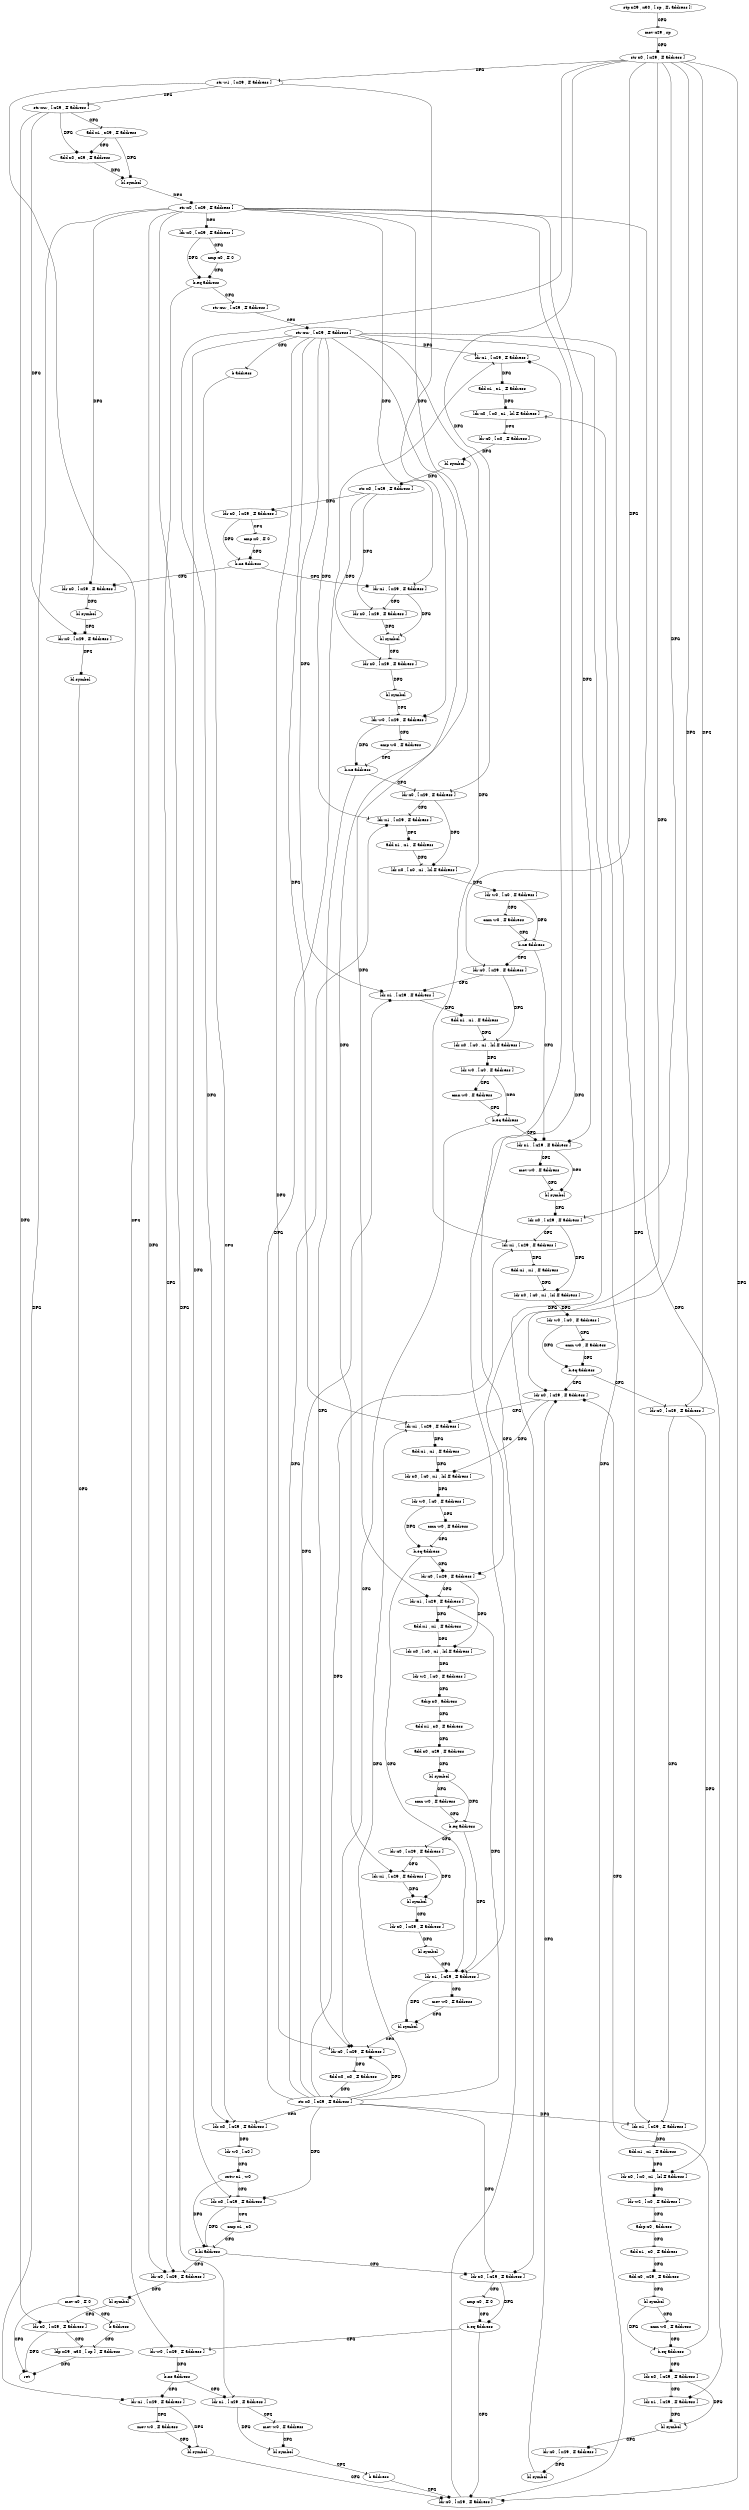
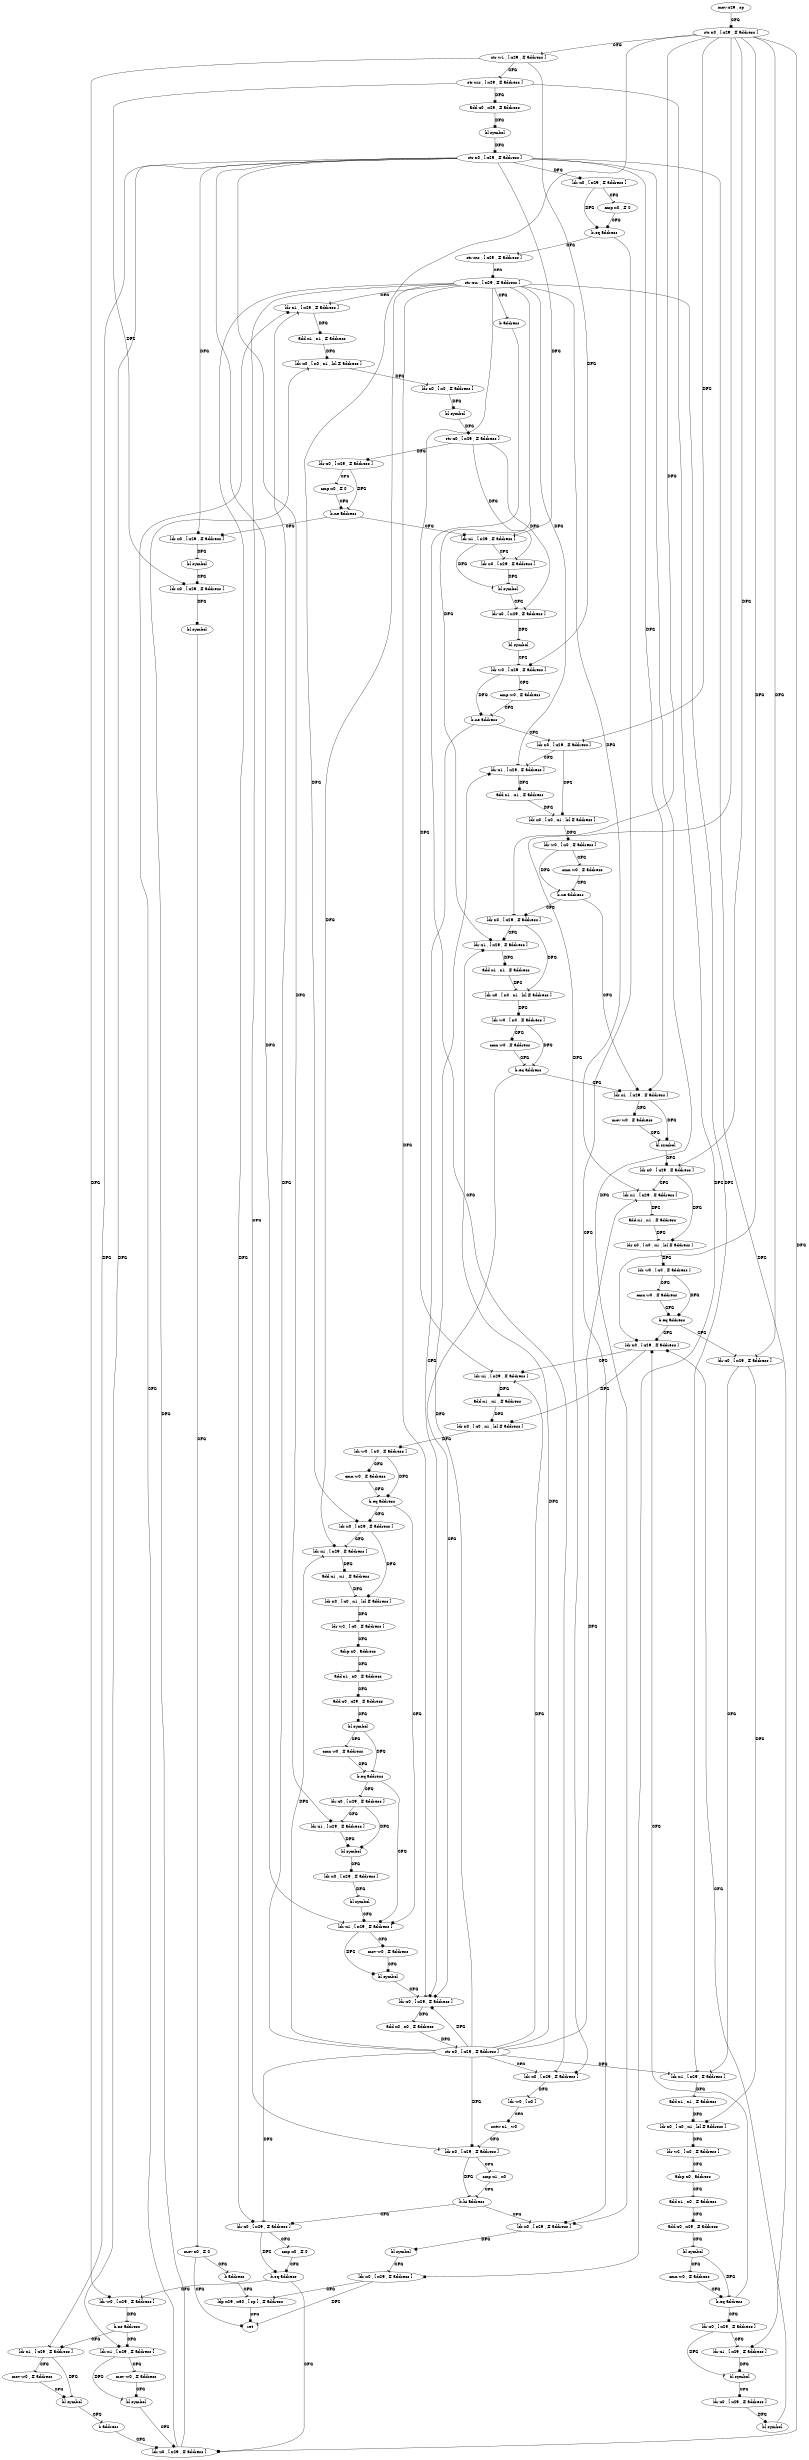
(658, 8) -> none
(112, 133) -> none
(194, 2206) -> none
